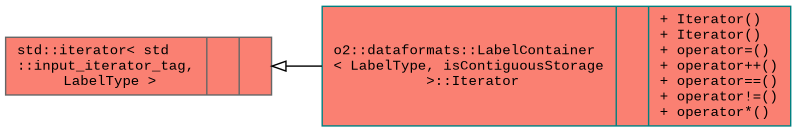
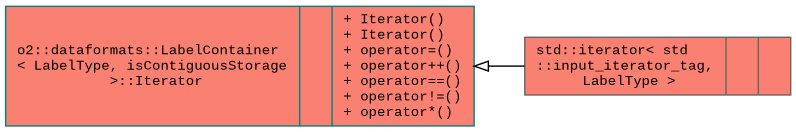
(304, 66) -> (507, 66)
